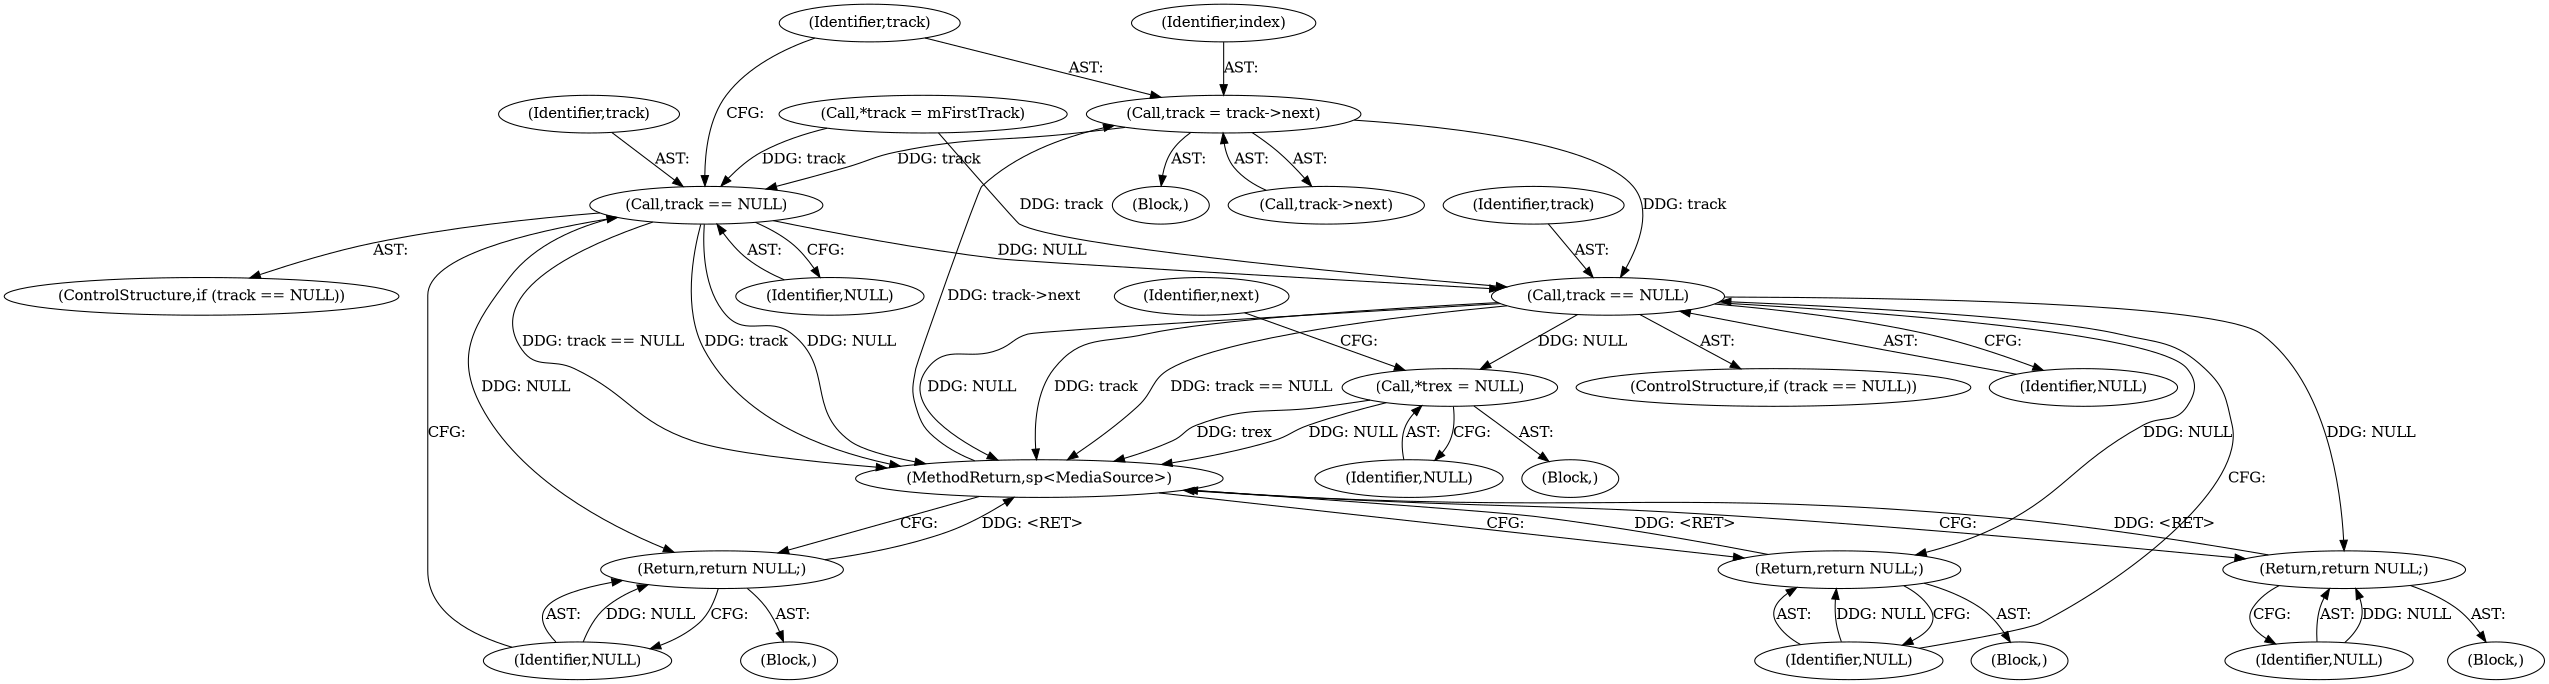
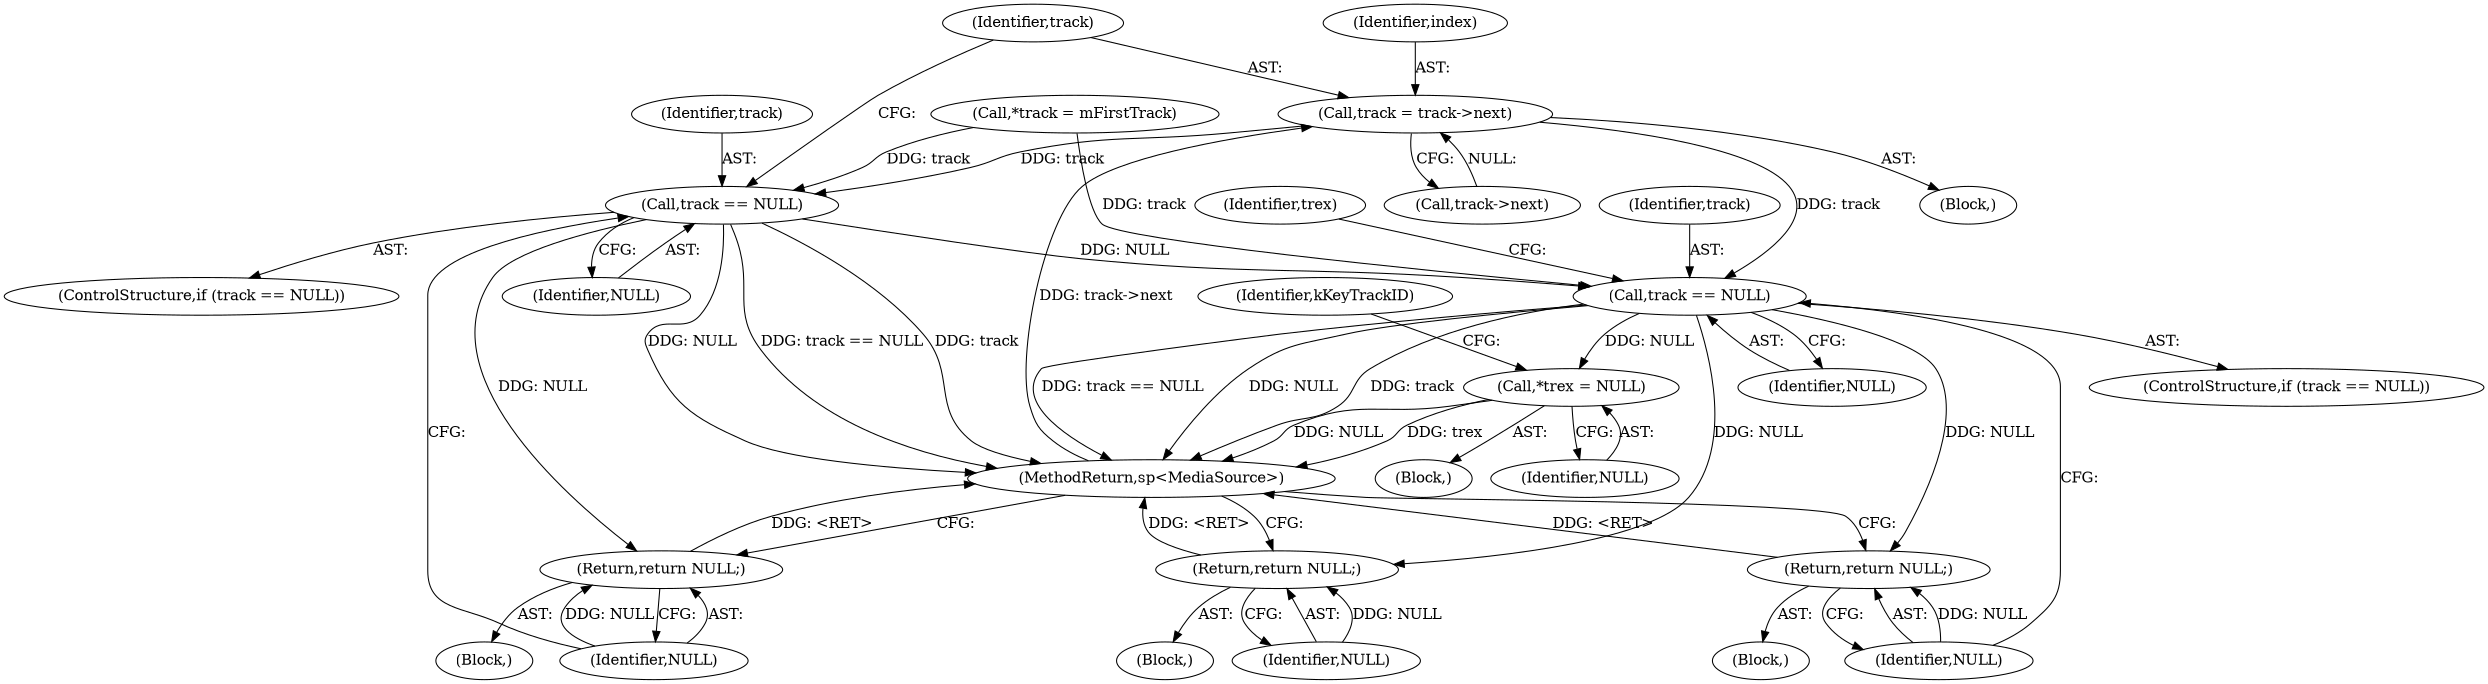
(1254, 160) -> (1495, 160)
(1313, 160) -> (1438, 160)
none -> (1280, 205)
(1202, 296) -> (1325, 296)
